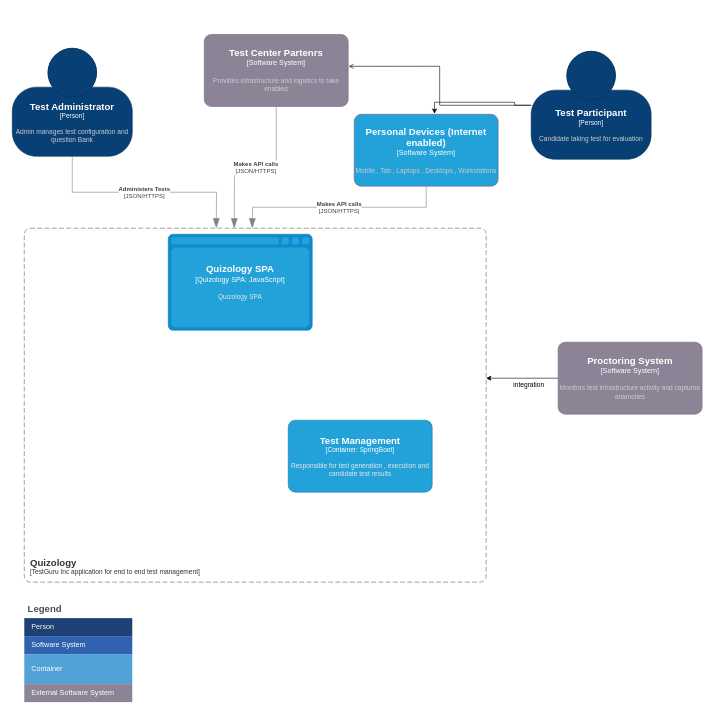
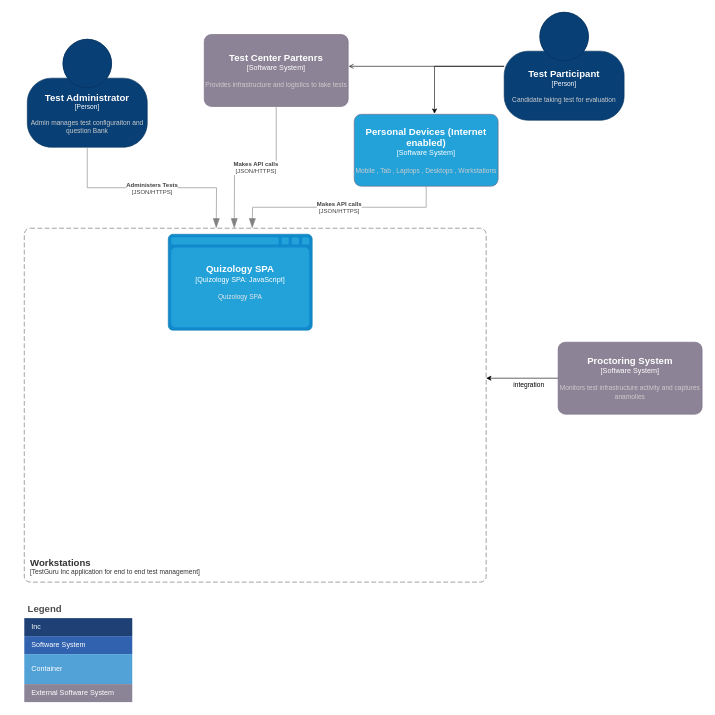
(276, 71) -> (276, 71)
(72, 102) -> (87, 93)
(591, 105) -> (564, 66)
(360, 456) -> none
(127, 568) -> (127, 568)
(44, 627) -> (38, 627)
